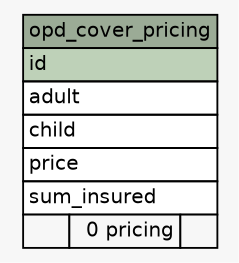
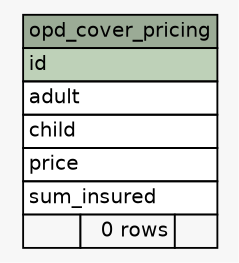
(130, 230) -> (135, 230)
